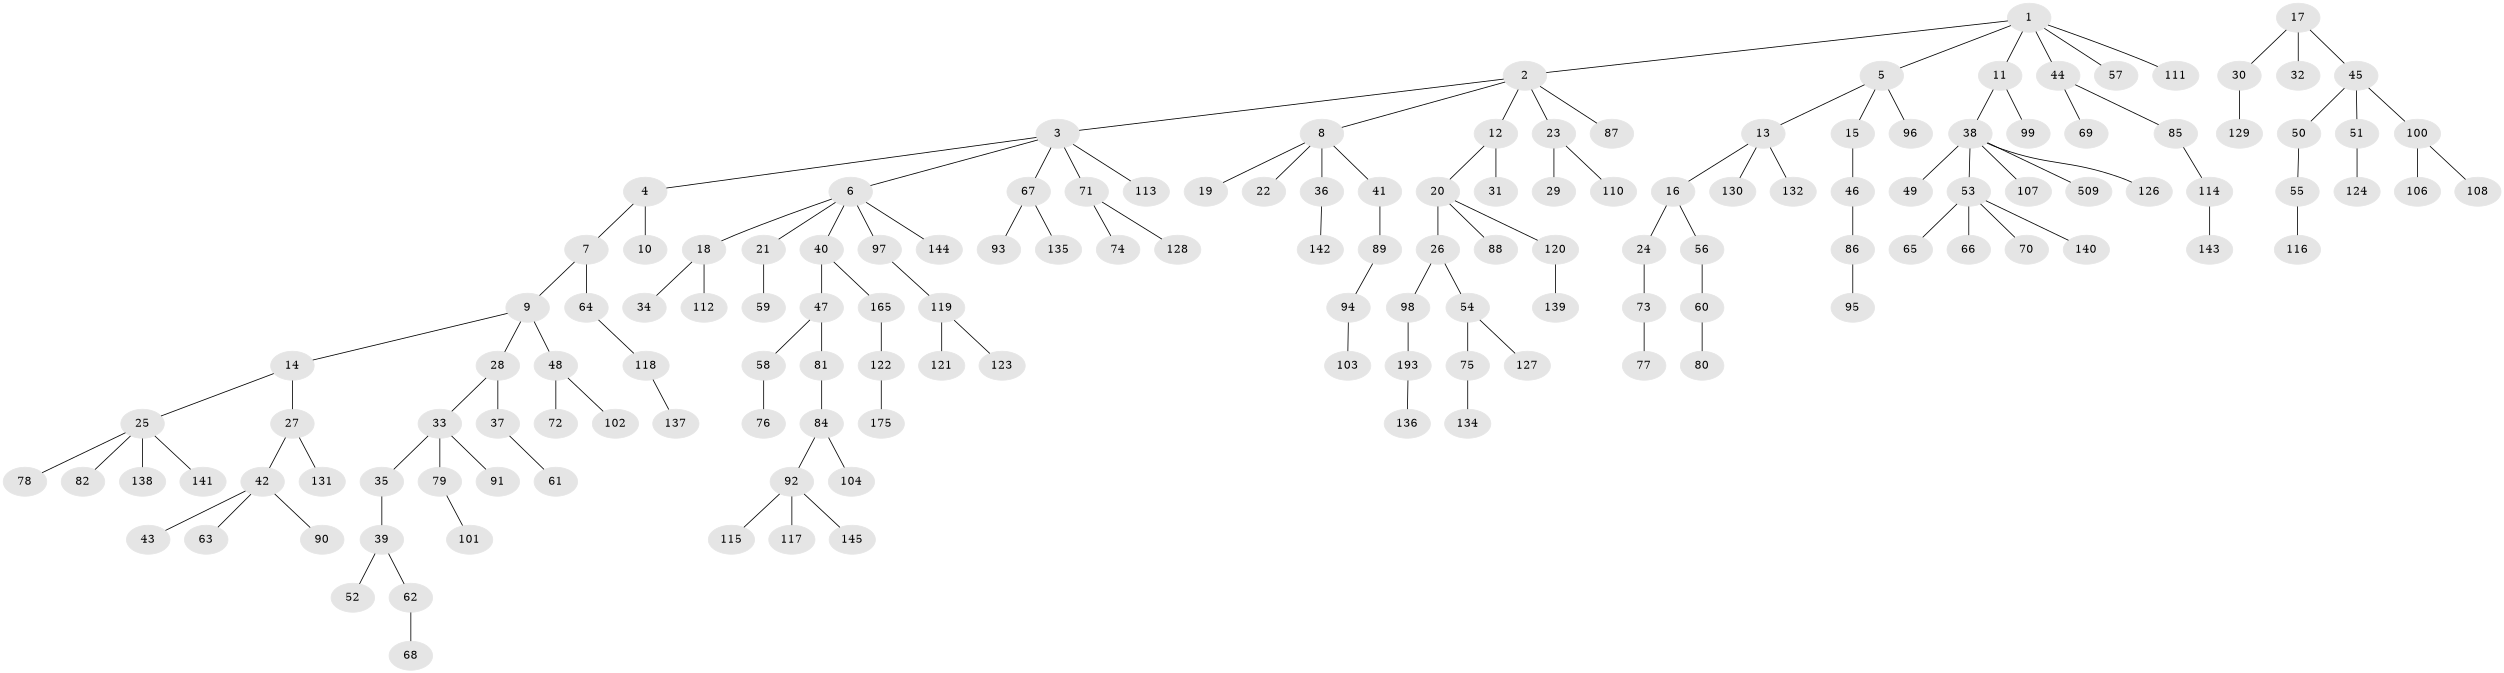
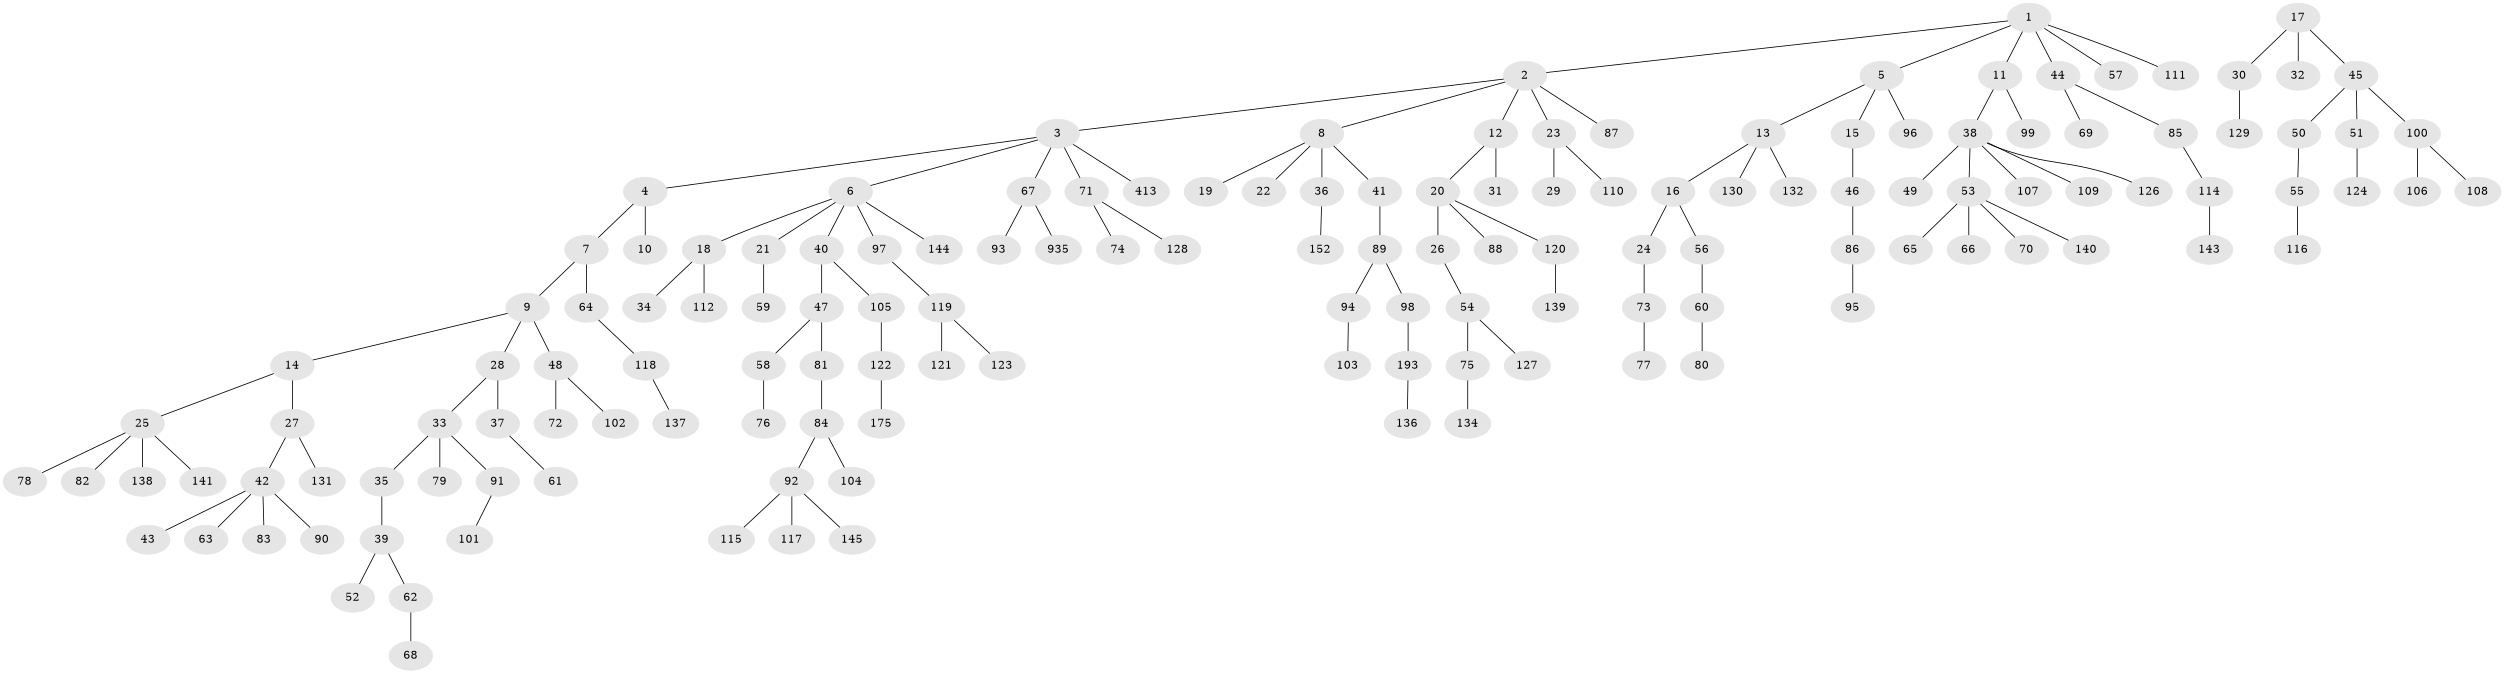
(1146, 192) -> (1146, 192)
(2089, 192) -> (2089, 192)
(1058, 250) -> (1058, 250)
(1320, 250) -> (1320, 250)
(1423, 279) -> (1394, 279)
(881, 308) -> (881, 308)
(455, 511) -> (484, 511)
none -> (264, 540)
